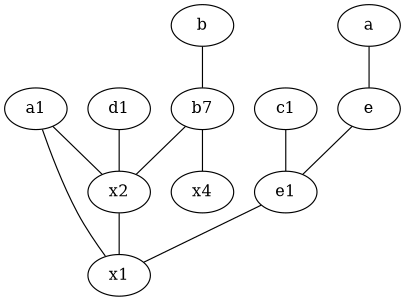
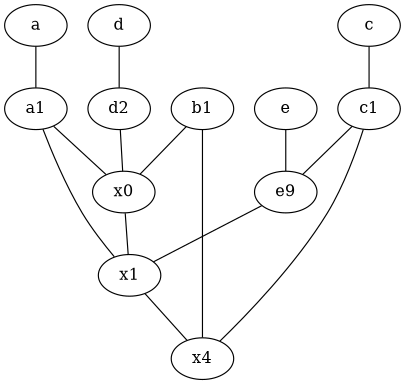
none -> (119, 25)
(202, 25) -> none
none -> (369, 25)
(369, 67) -> (36, 67)
(119, 109) -> (119, 109)
(202, 109) -> (202, 109)
(119, 192) -> (124, 192)
(286, 192) -> (286, 192)
none -> (306, 245)
none -> (166, 317)
